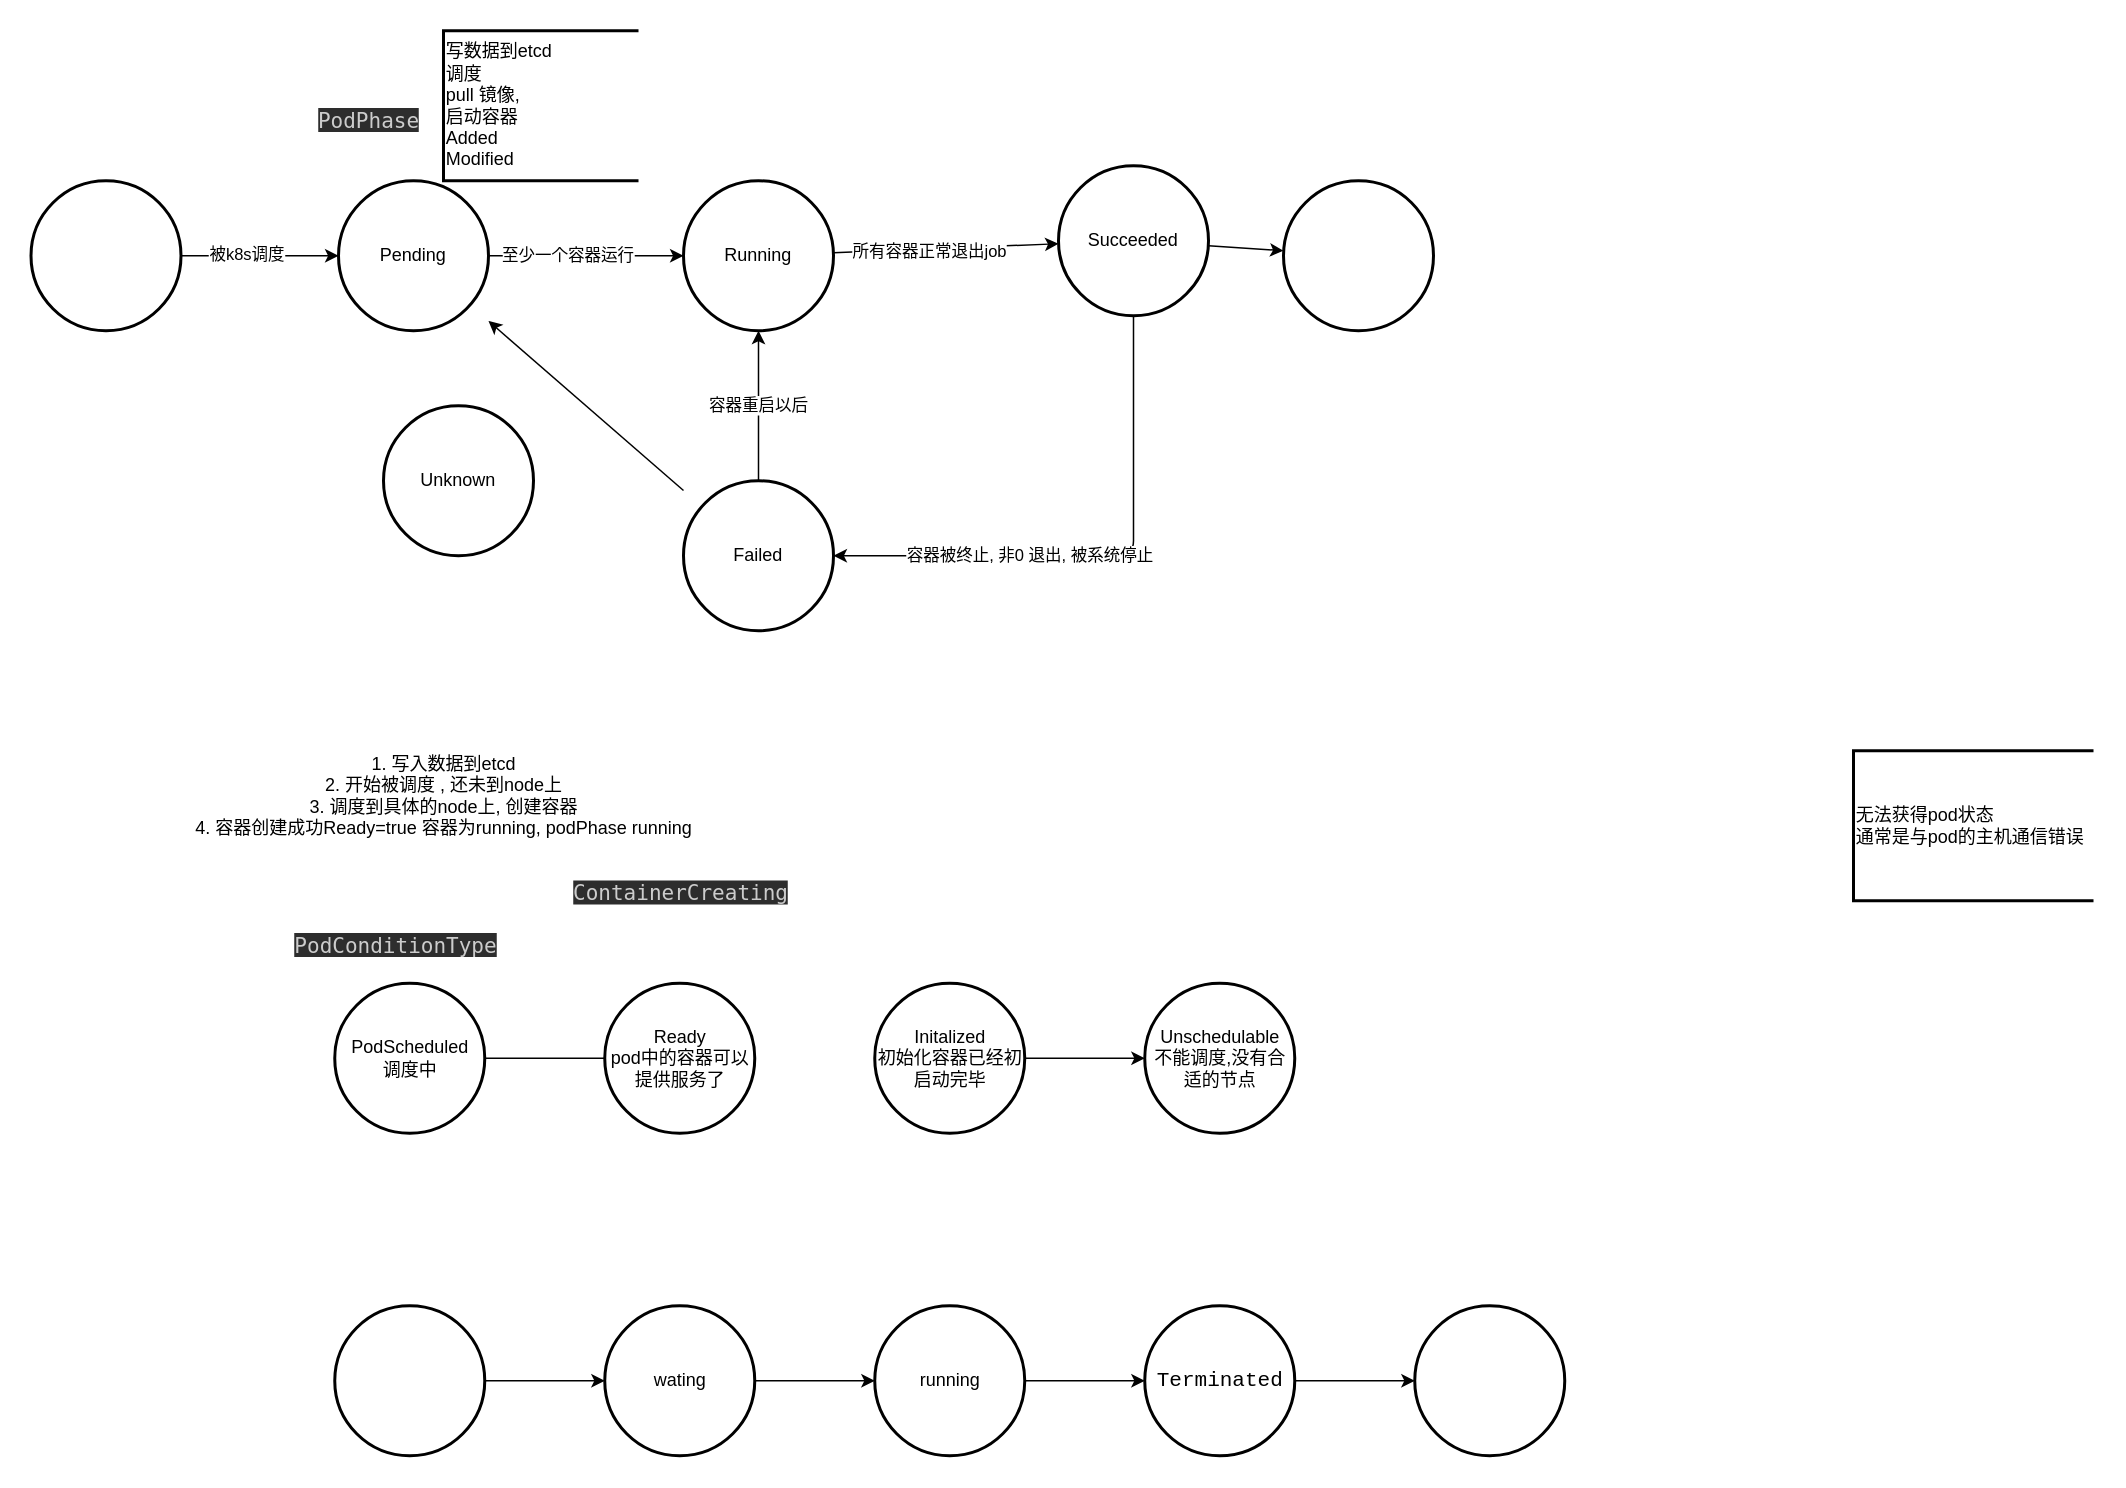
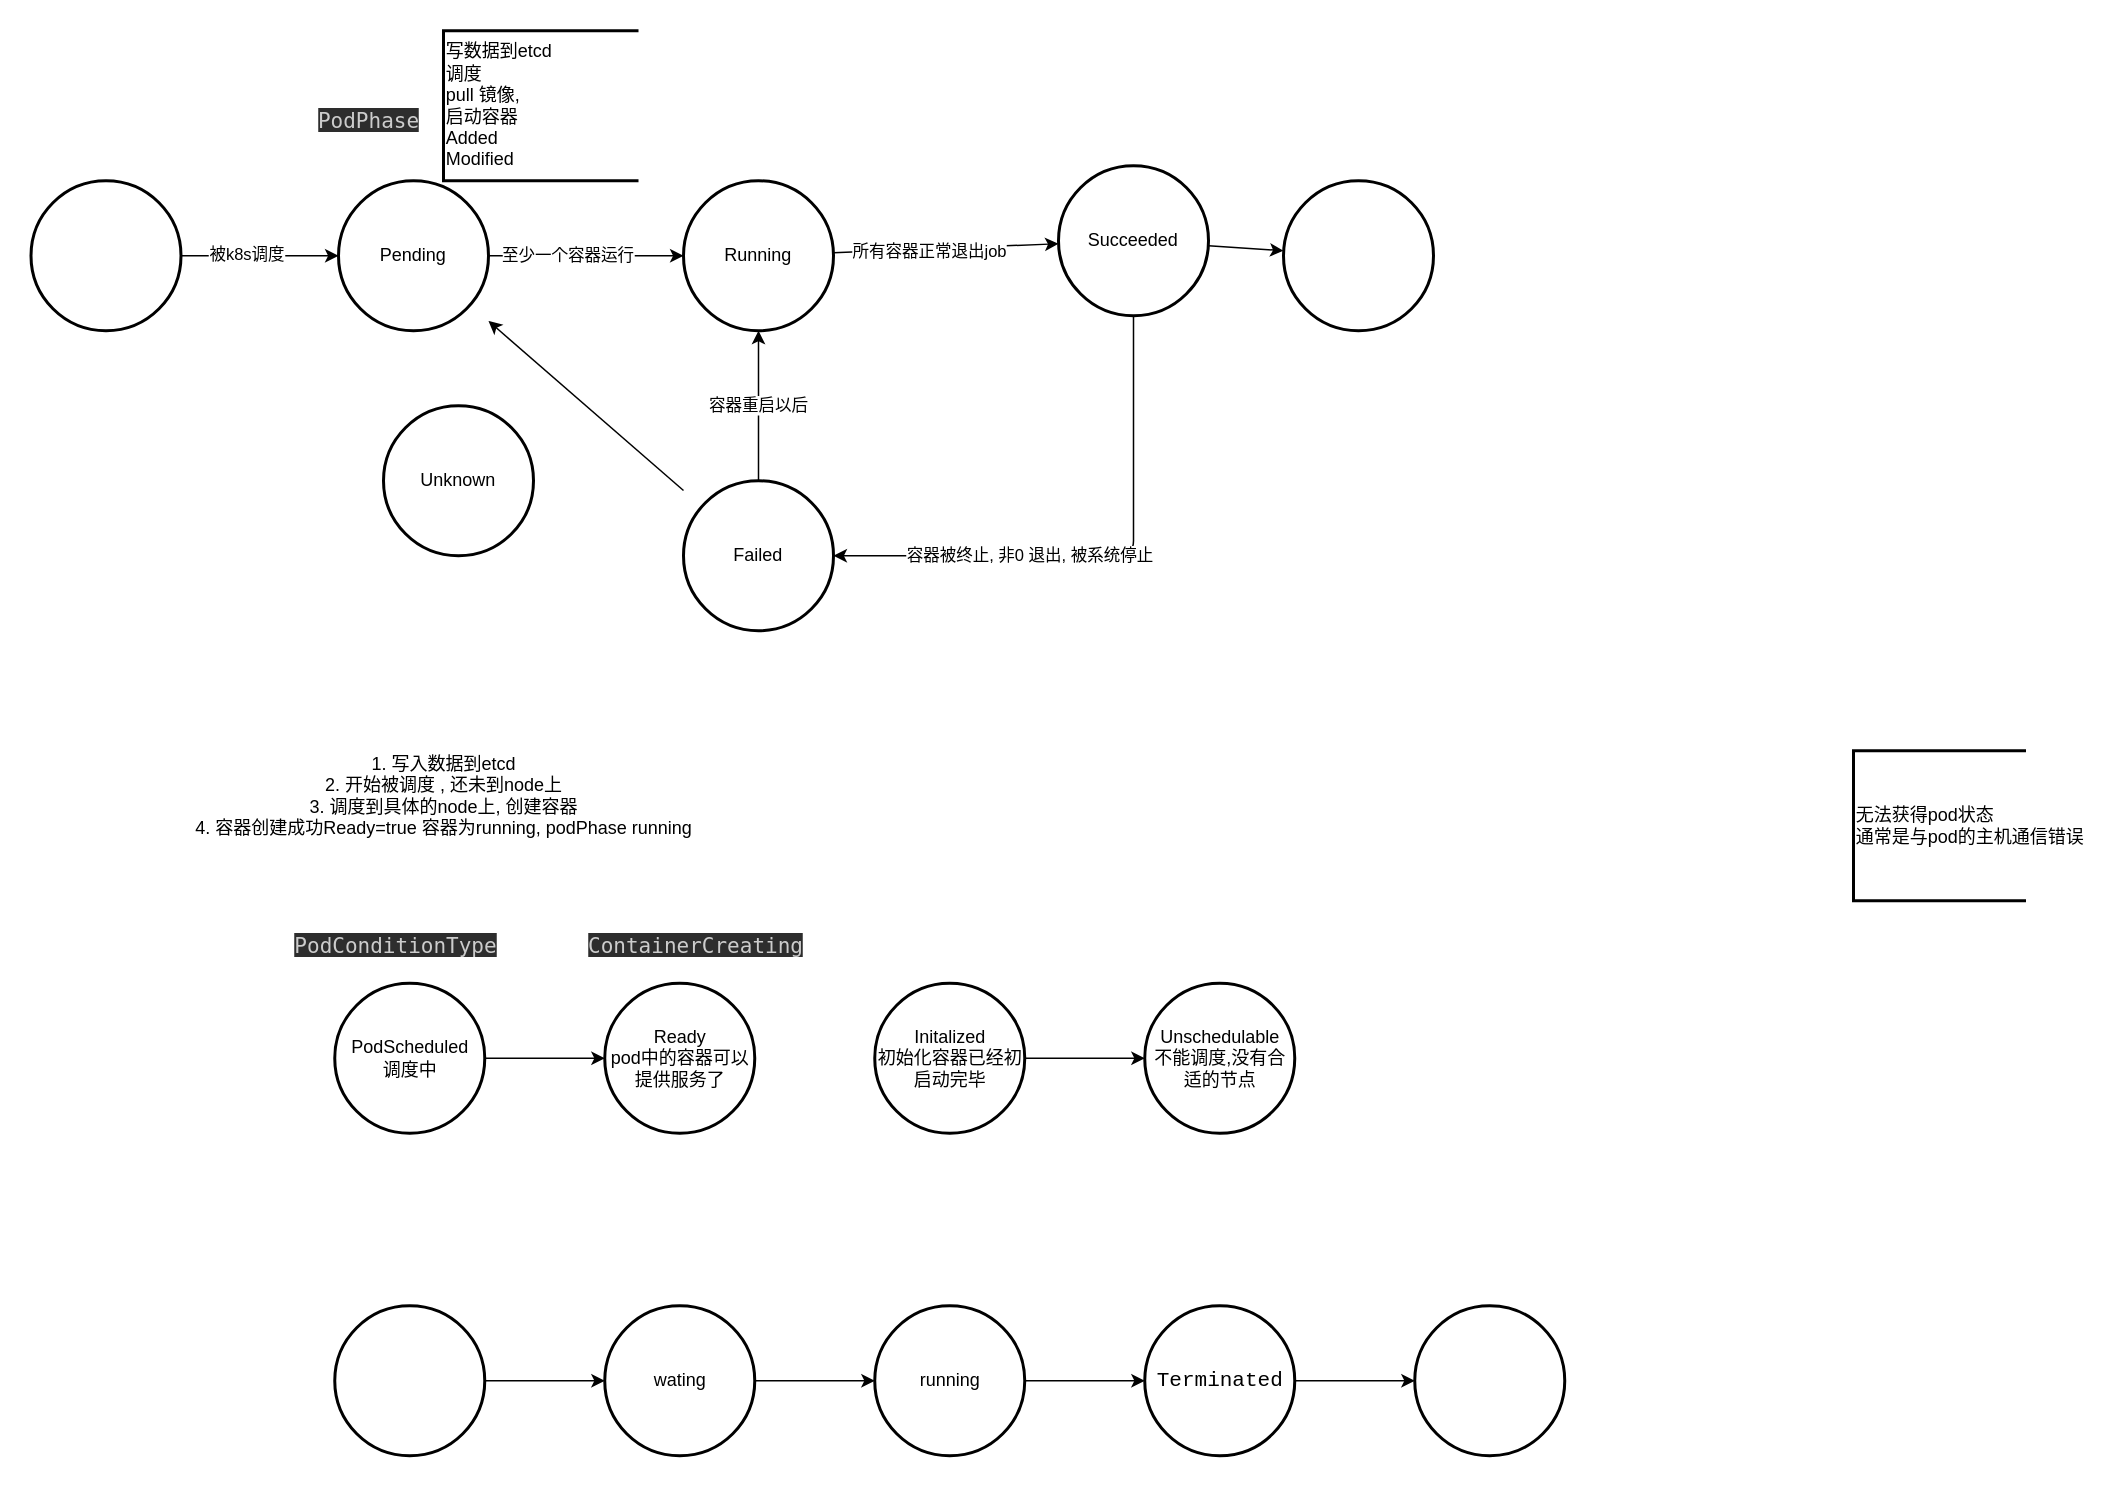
(1973, 826) -> (1940, 826)
(680, 893) -> (695, 946)
(597, 1058) -> (593, 1058)
